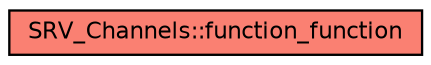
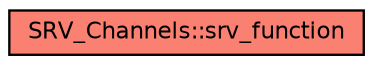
(216, 33) -> (187, 33)
